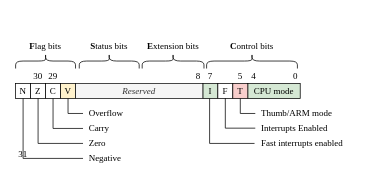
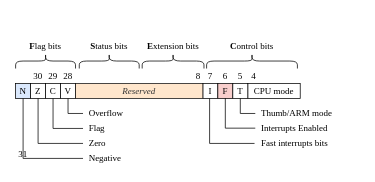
none -> (68, 76)
none -> (225, 76)
(296, 76) -> none
(23, 91) -> (23, 91)
(68, 91) -> (68, 91)
(139, 91) -> (139, 91)
(210, 91) -> (210, 91)
(225, 91) -> (225, 91)
(240, 91) -> (240, 91)
(274, 91) -> (274, 91)
(101, 129) -> (98, 129)
(310, 144) -> (307, 144)
